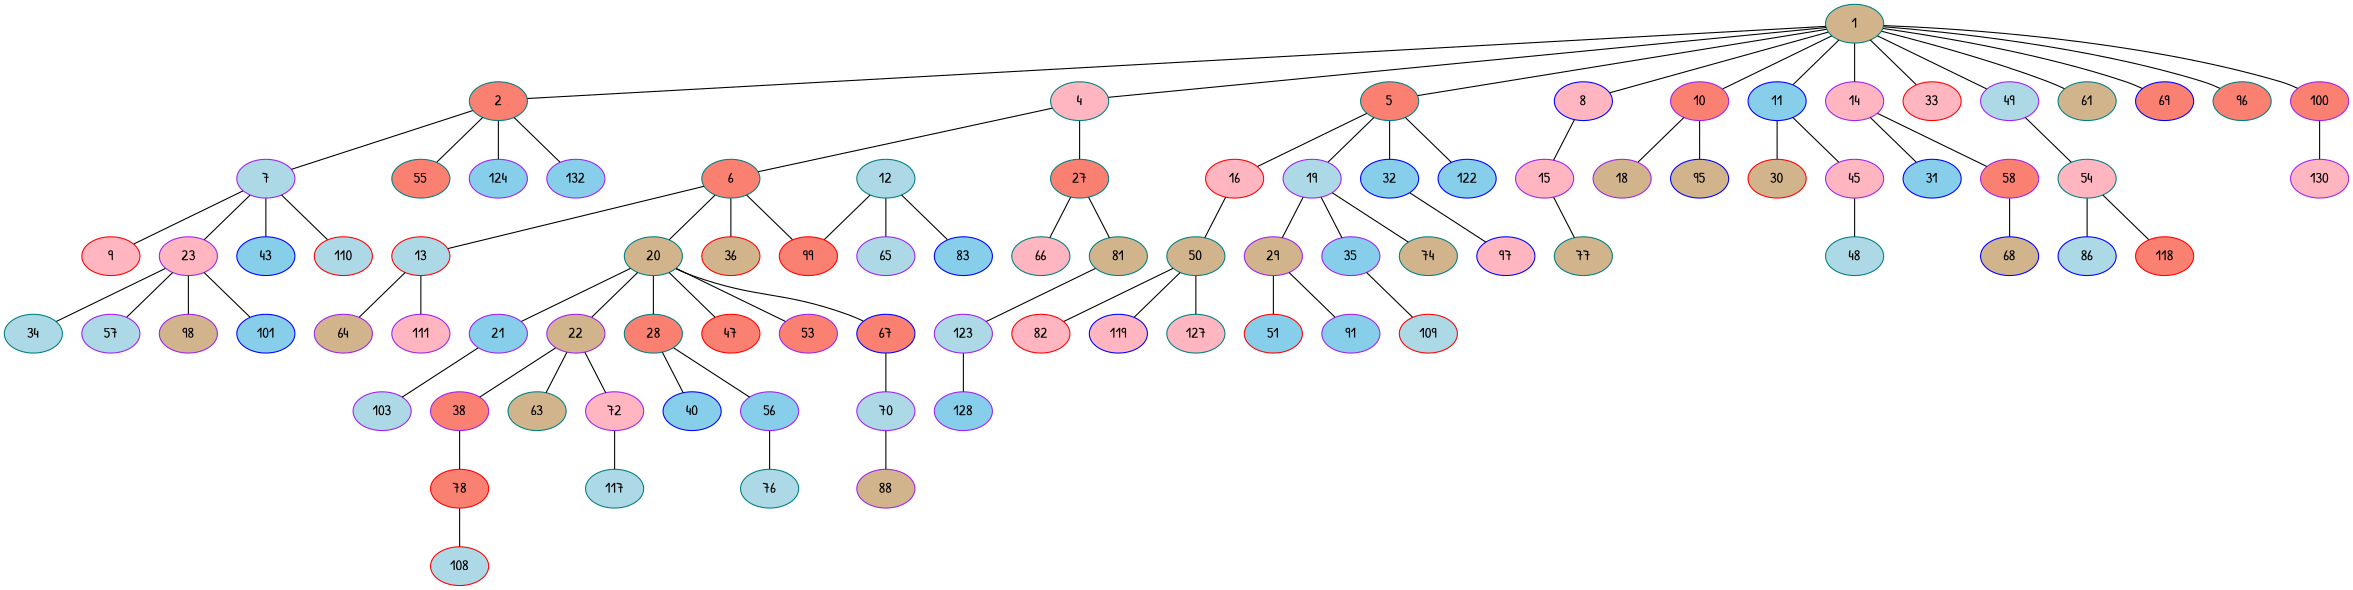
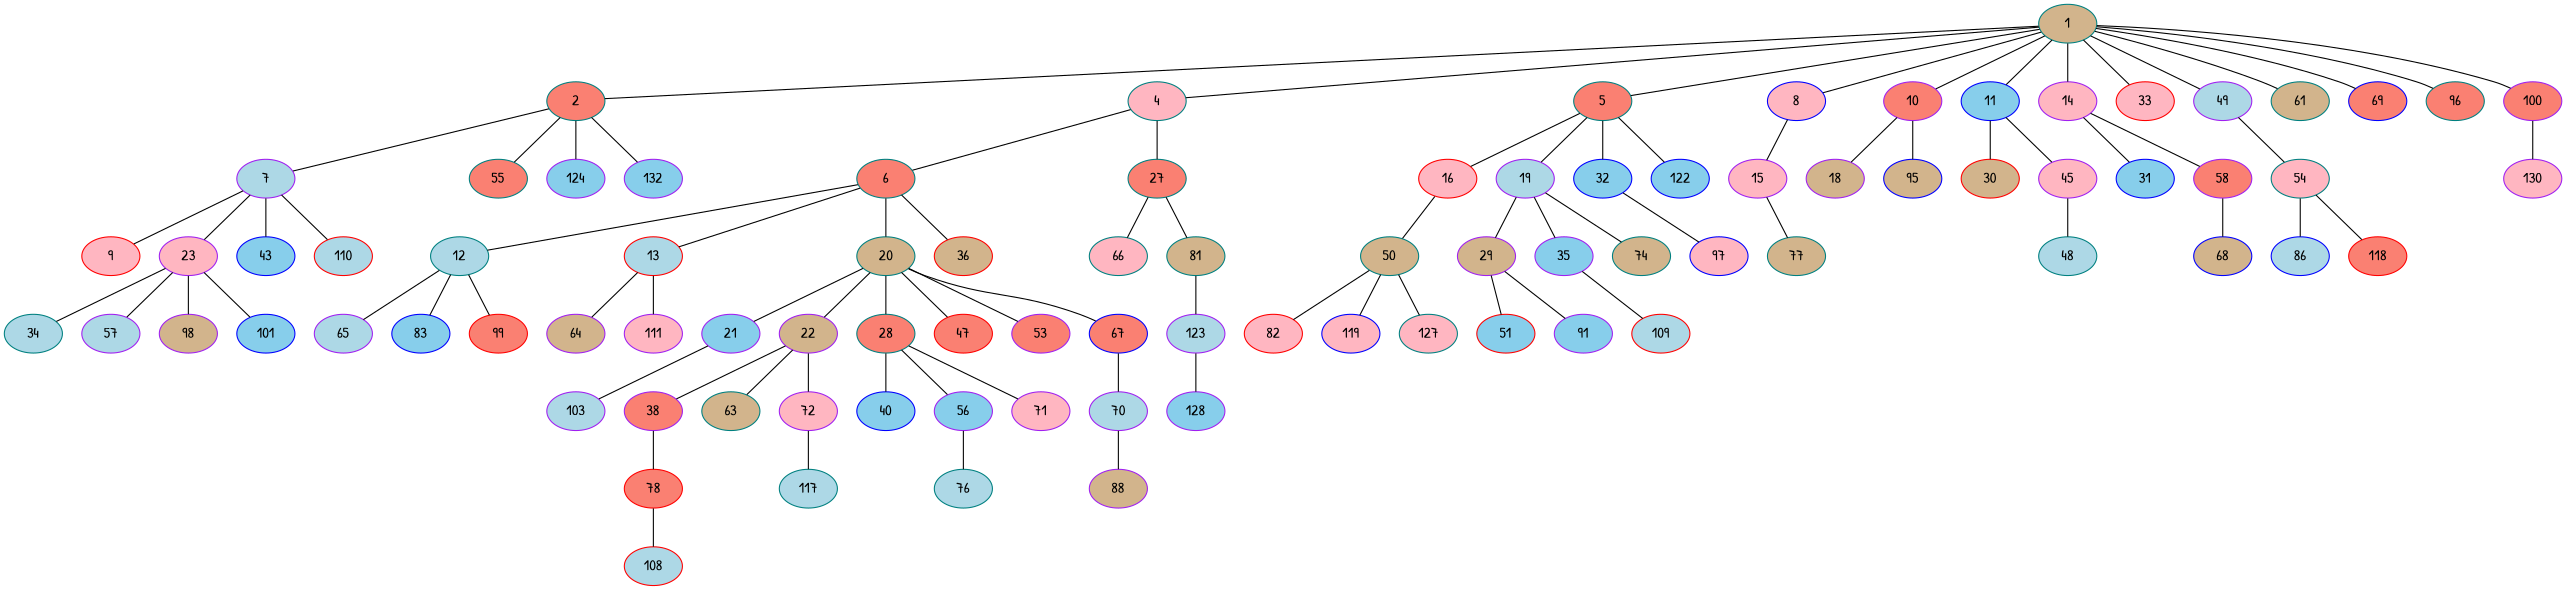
(769, 217) -> (673, 217)
none -> (1041, 411)
